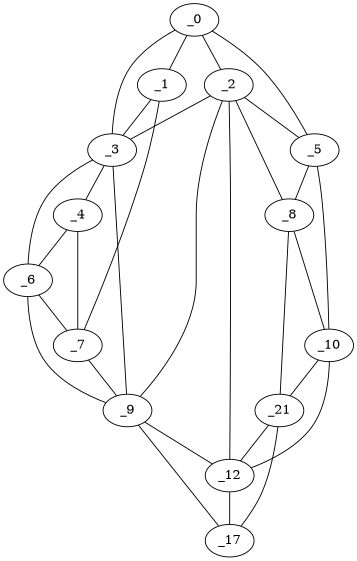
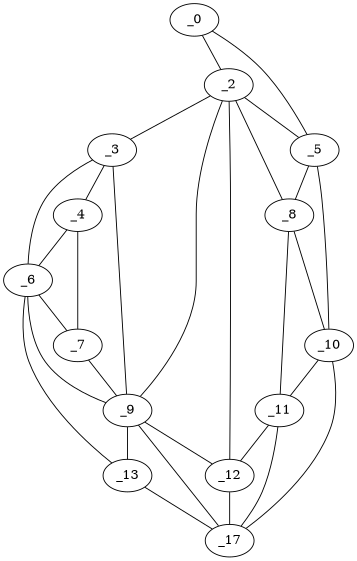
(127, 72) -> none
(162, 85) -> none
(279, 410) -> (279, 410)
(310, 429) -> (316, 457)
none -> (127, 476)
